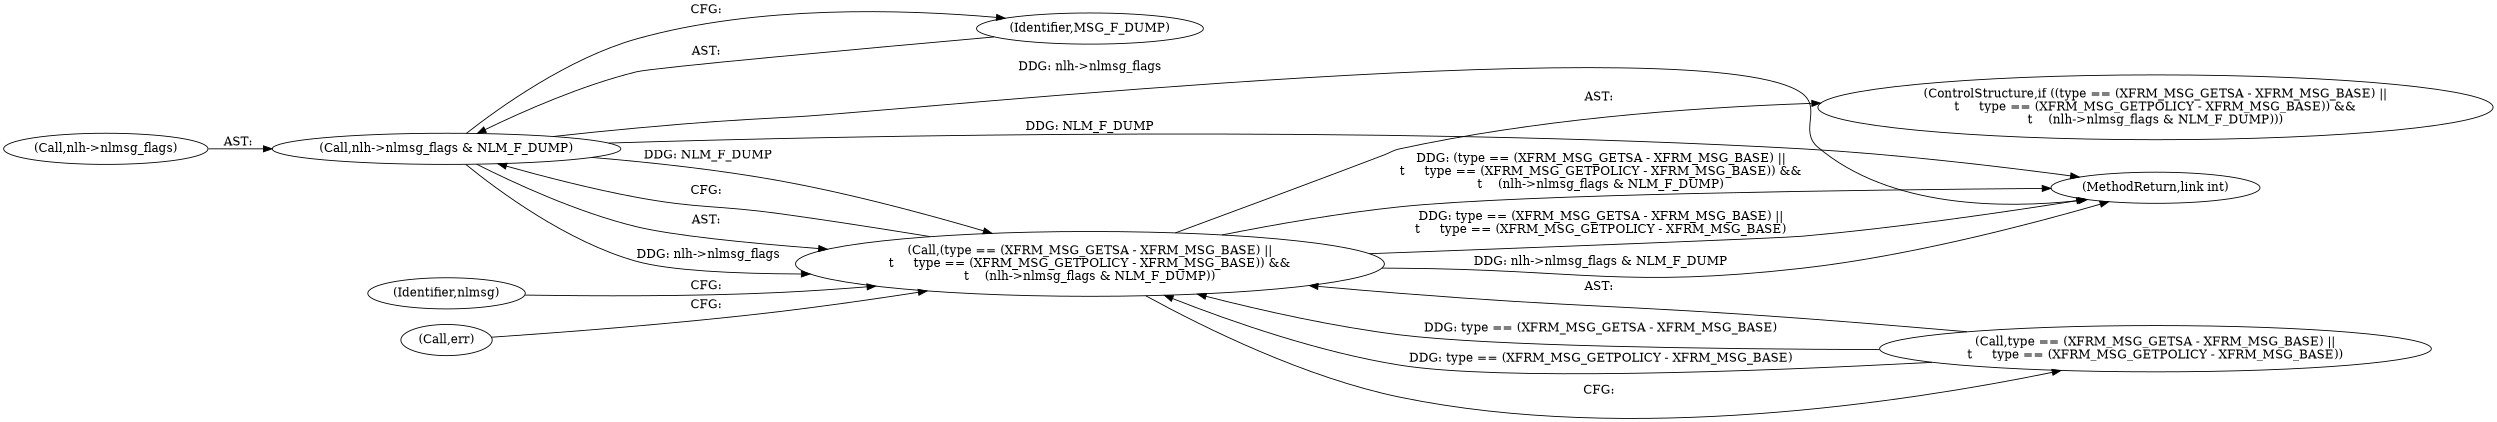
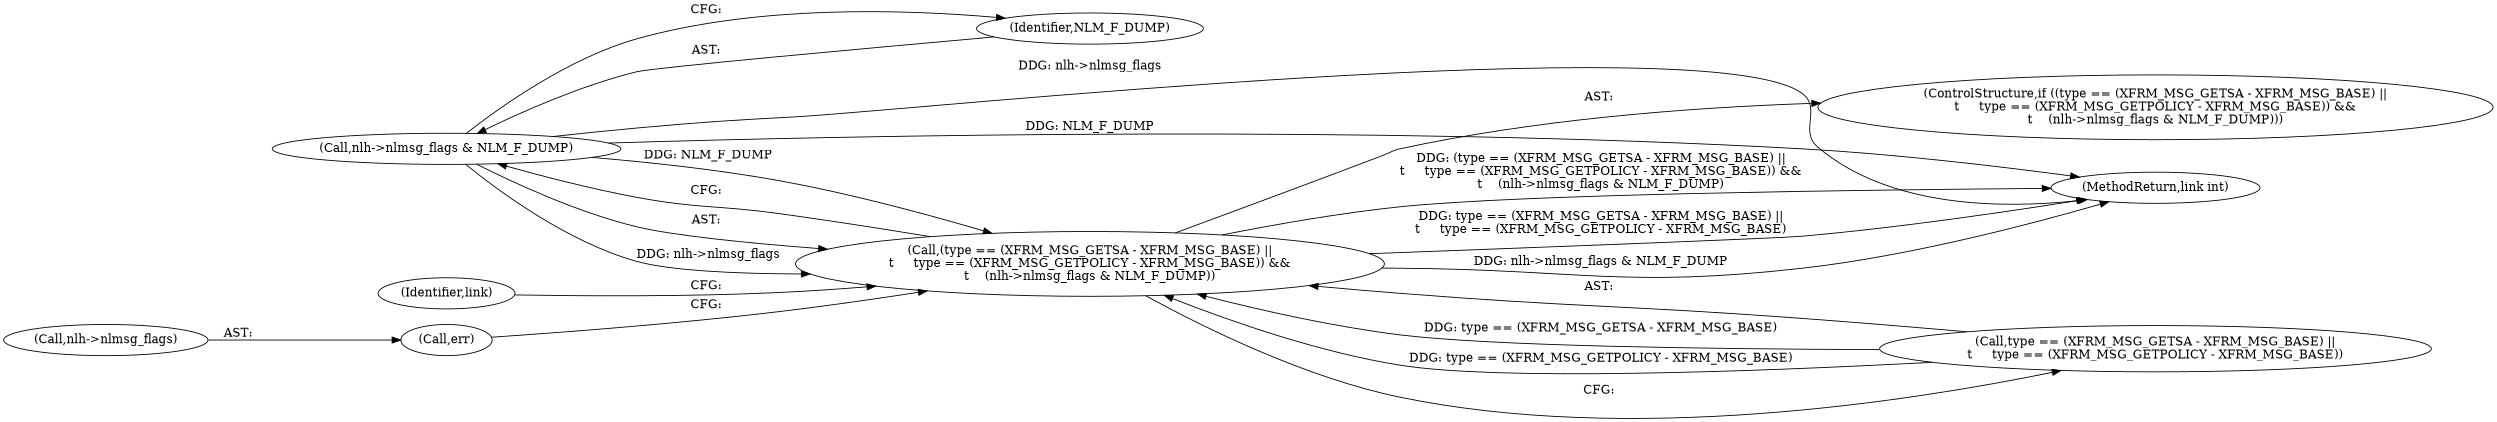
(1090, 29) -> (1090, 29)
(236, 149) -> (300, 340)
(447, 293) -> (447, 293)
